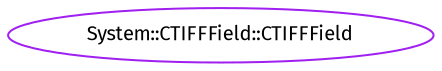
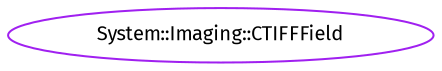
(221, 35) -> (221, 35)
